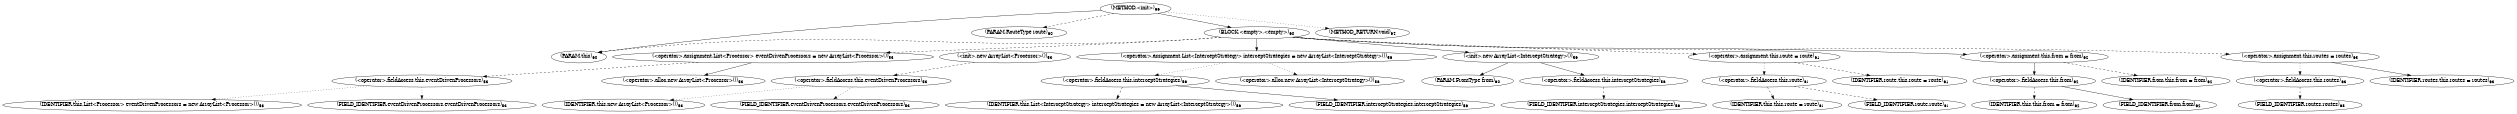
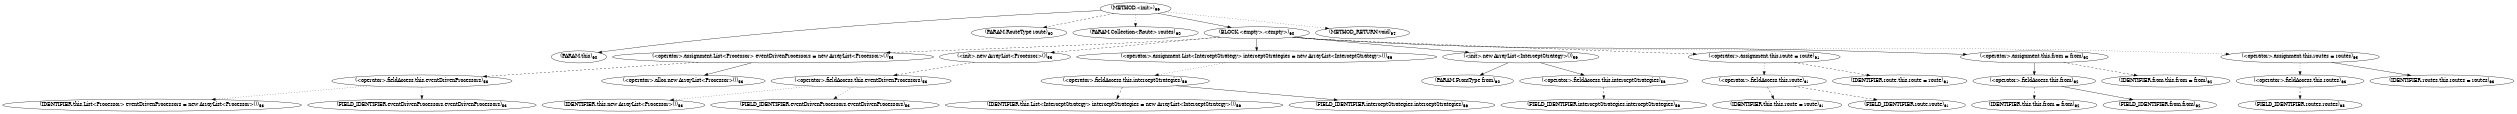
none -> (1136, 33)
(911, 41) -> (1137, 45)
(1853, 49) -> (1853, 49)
(1310, 81) -> none
